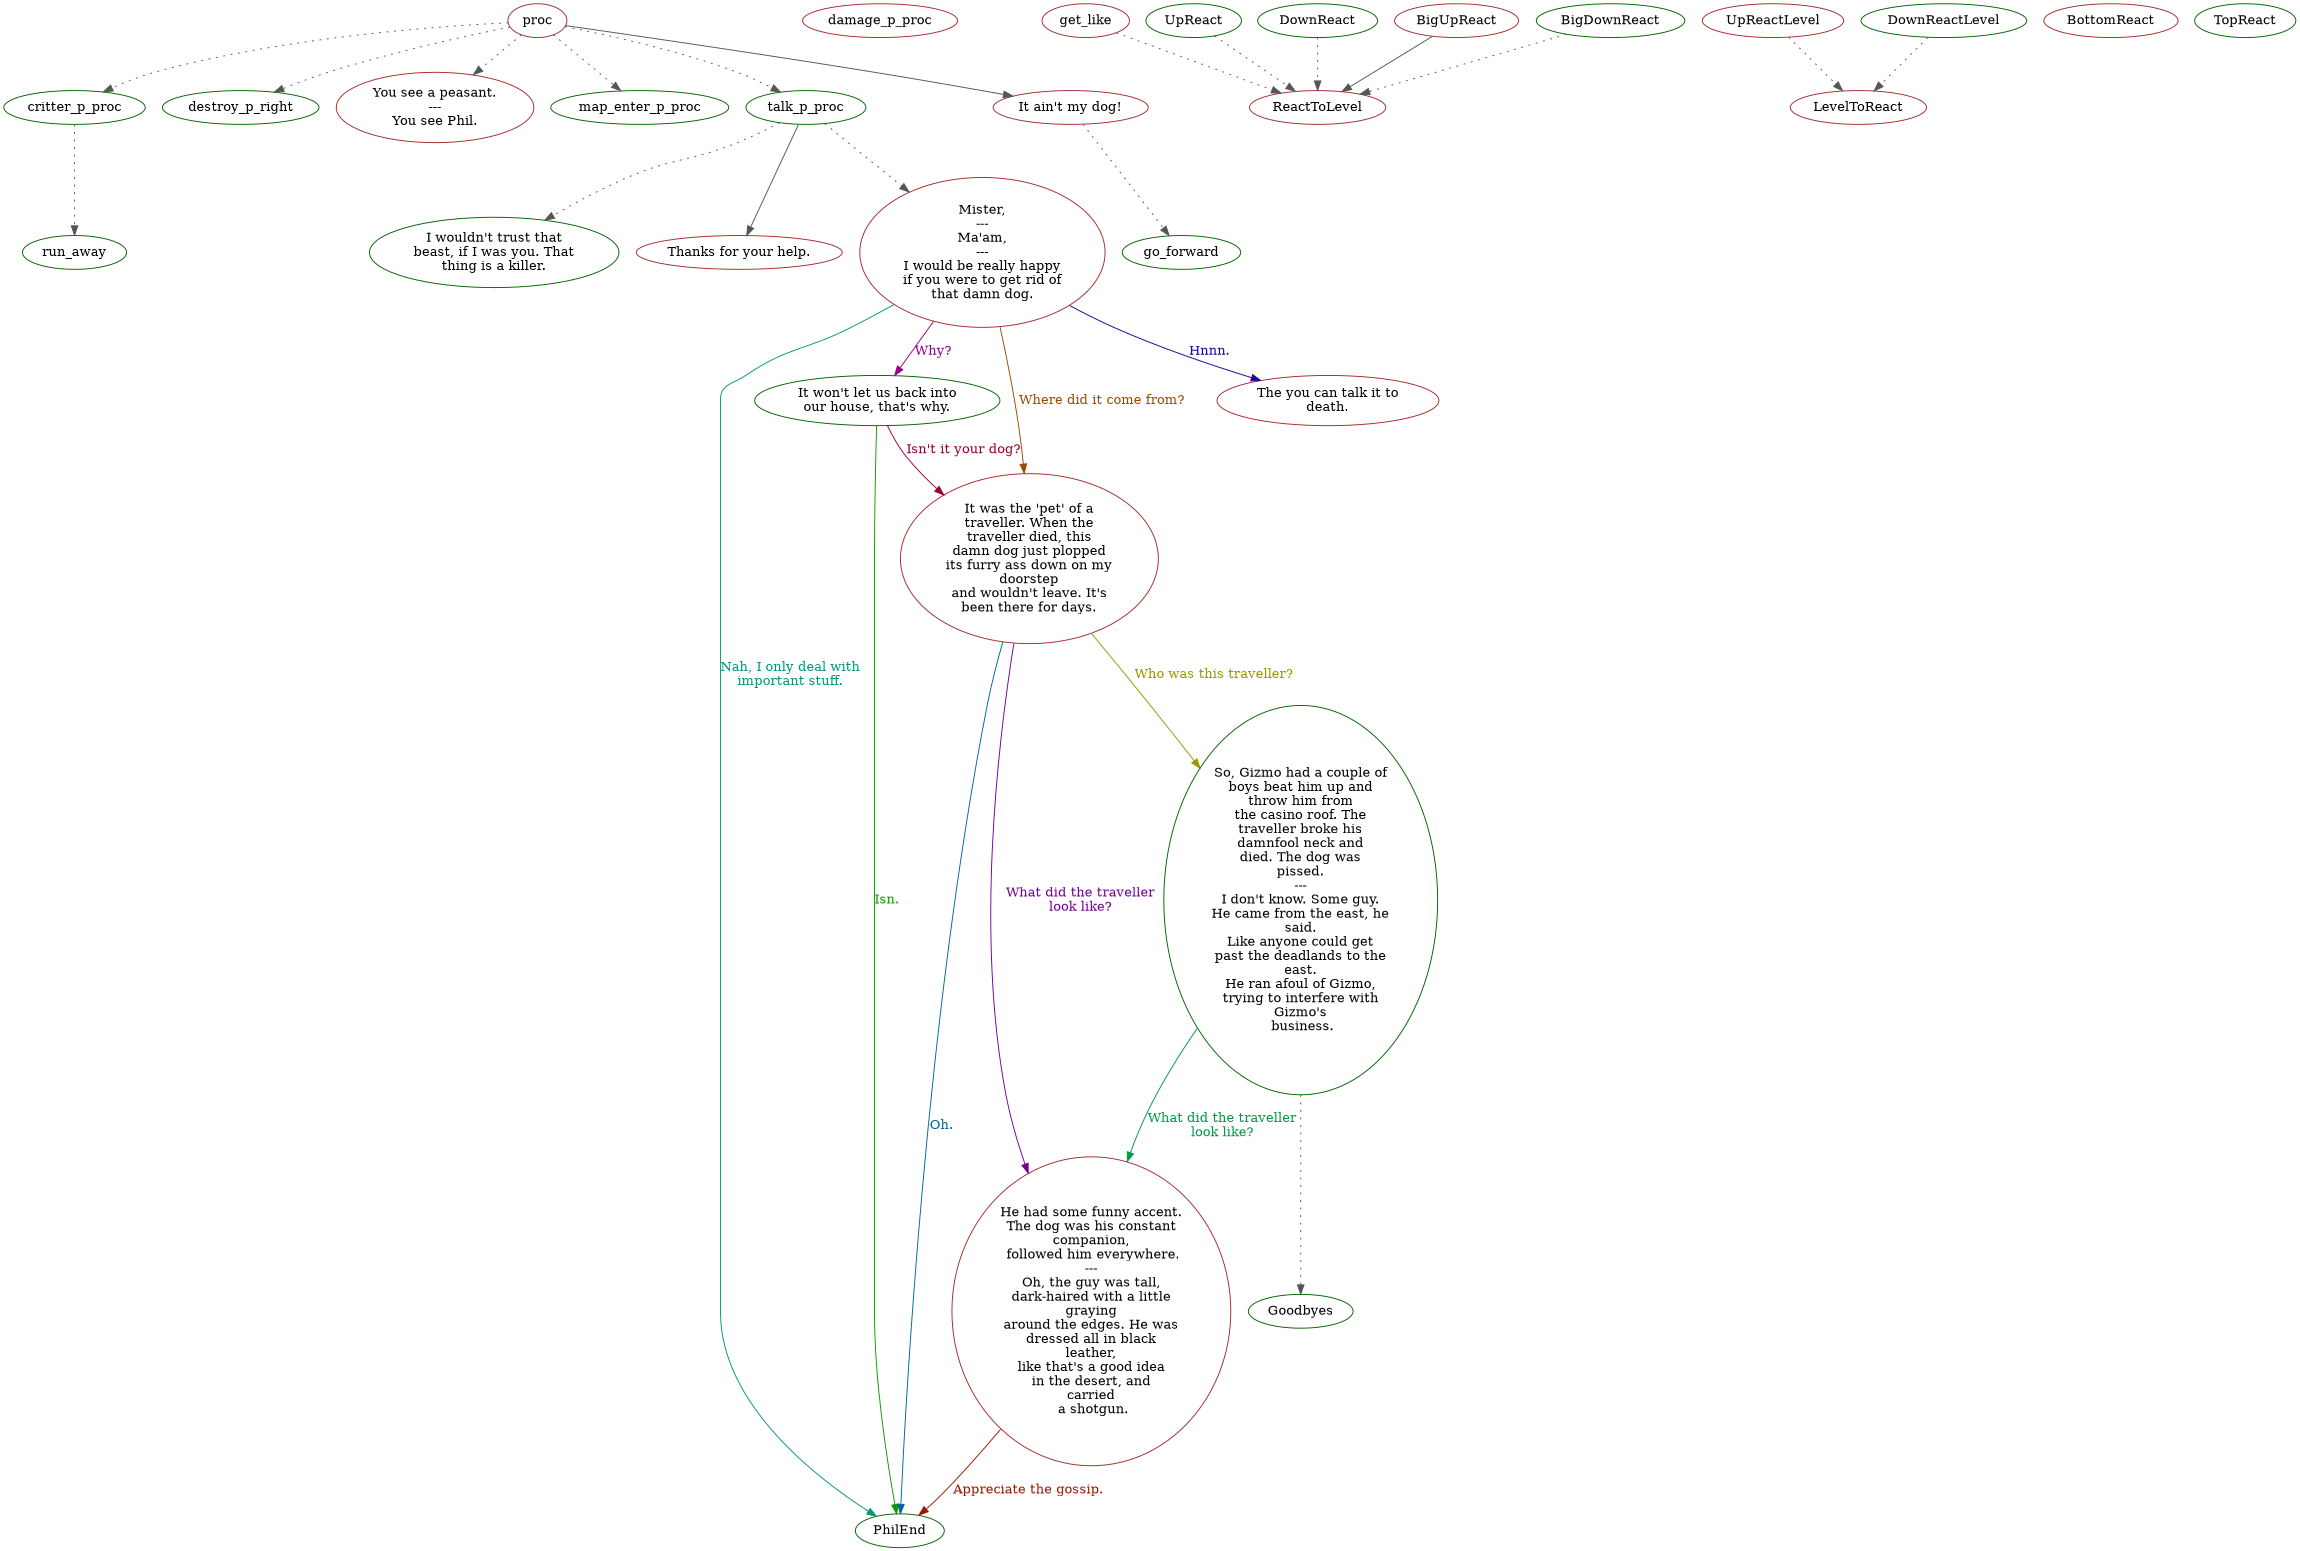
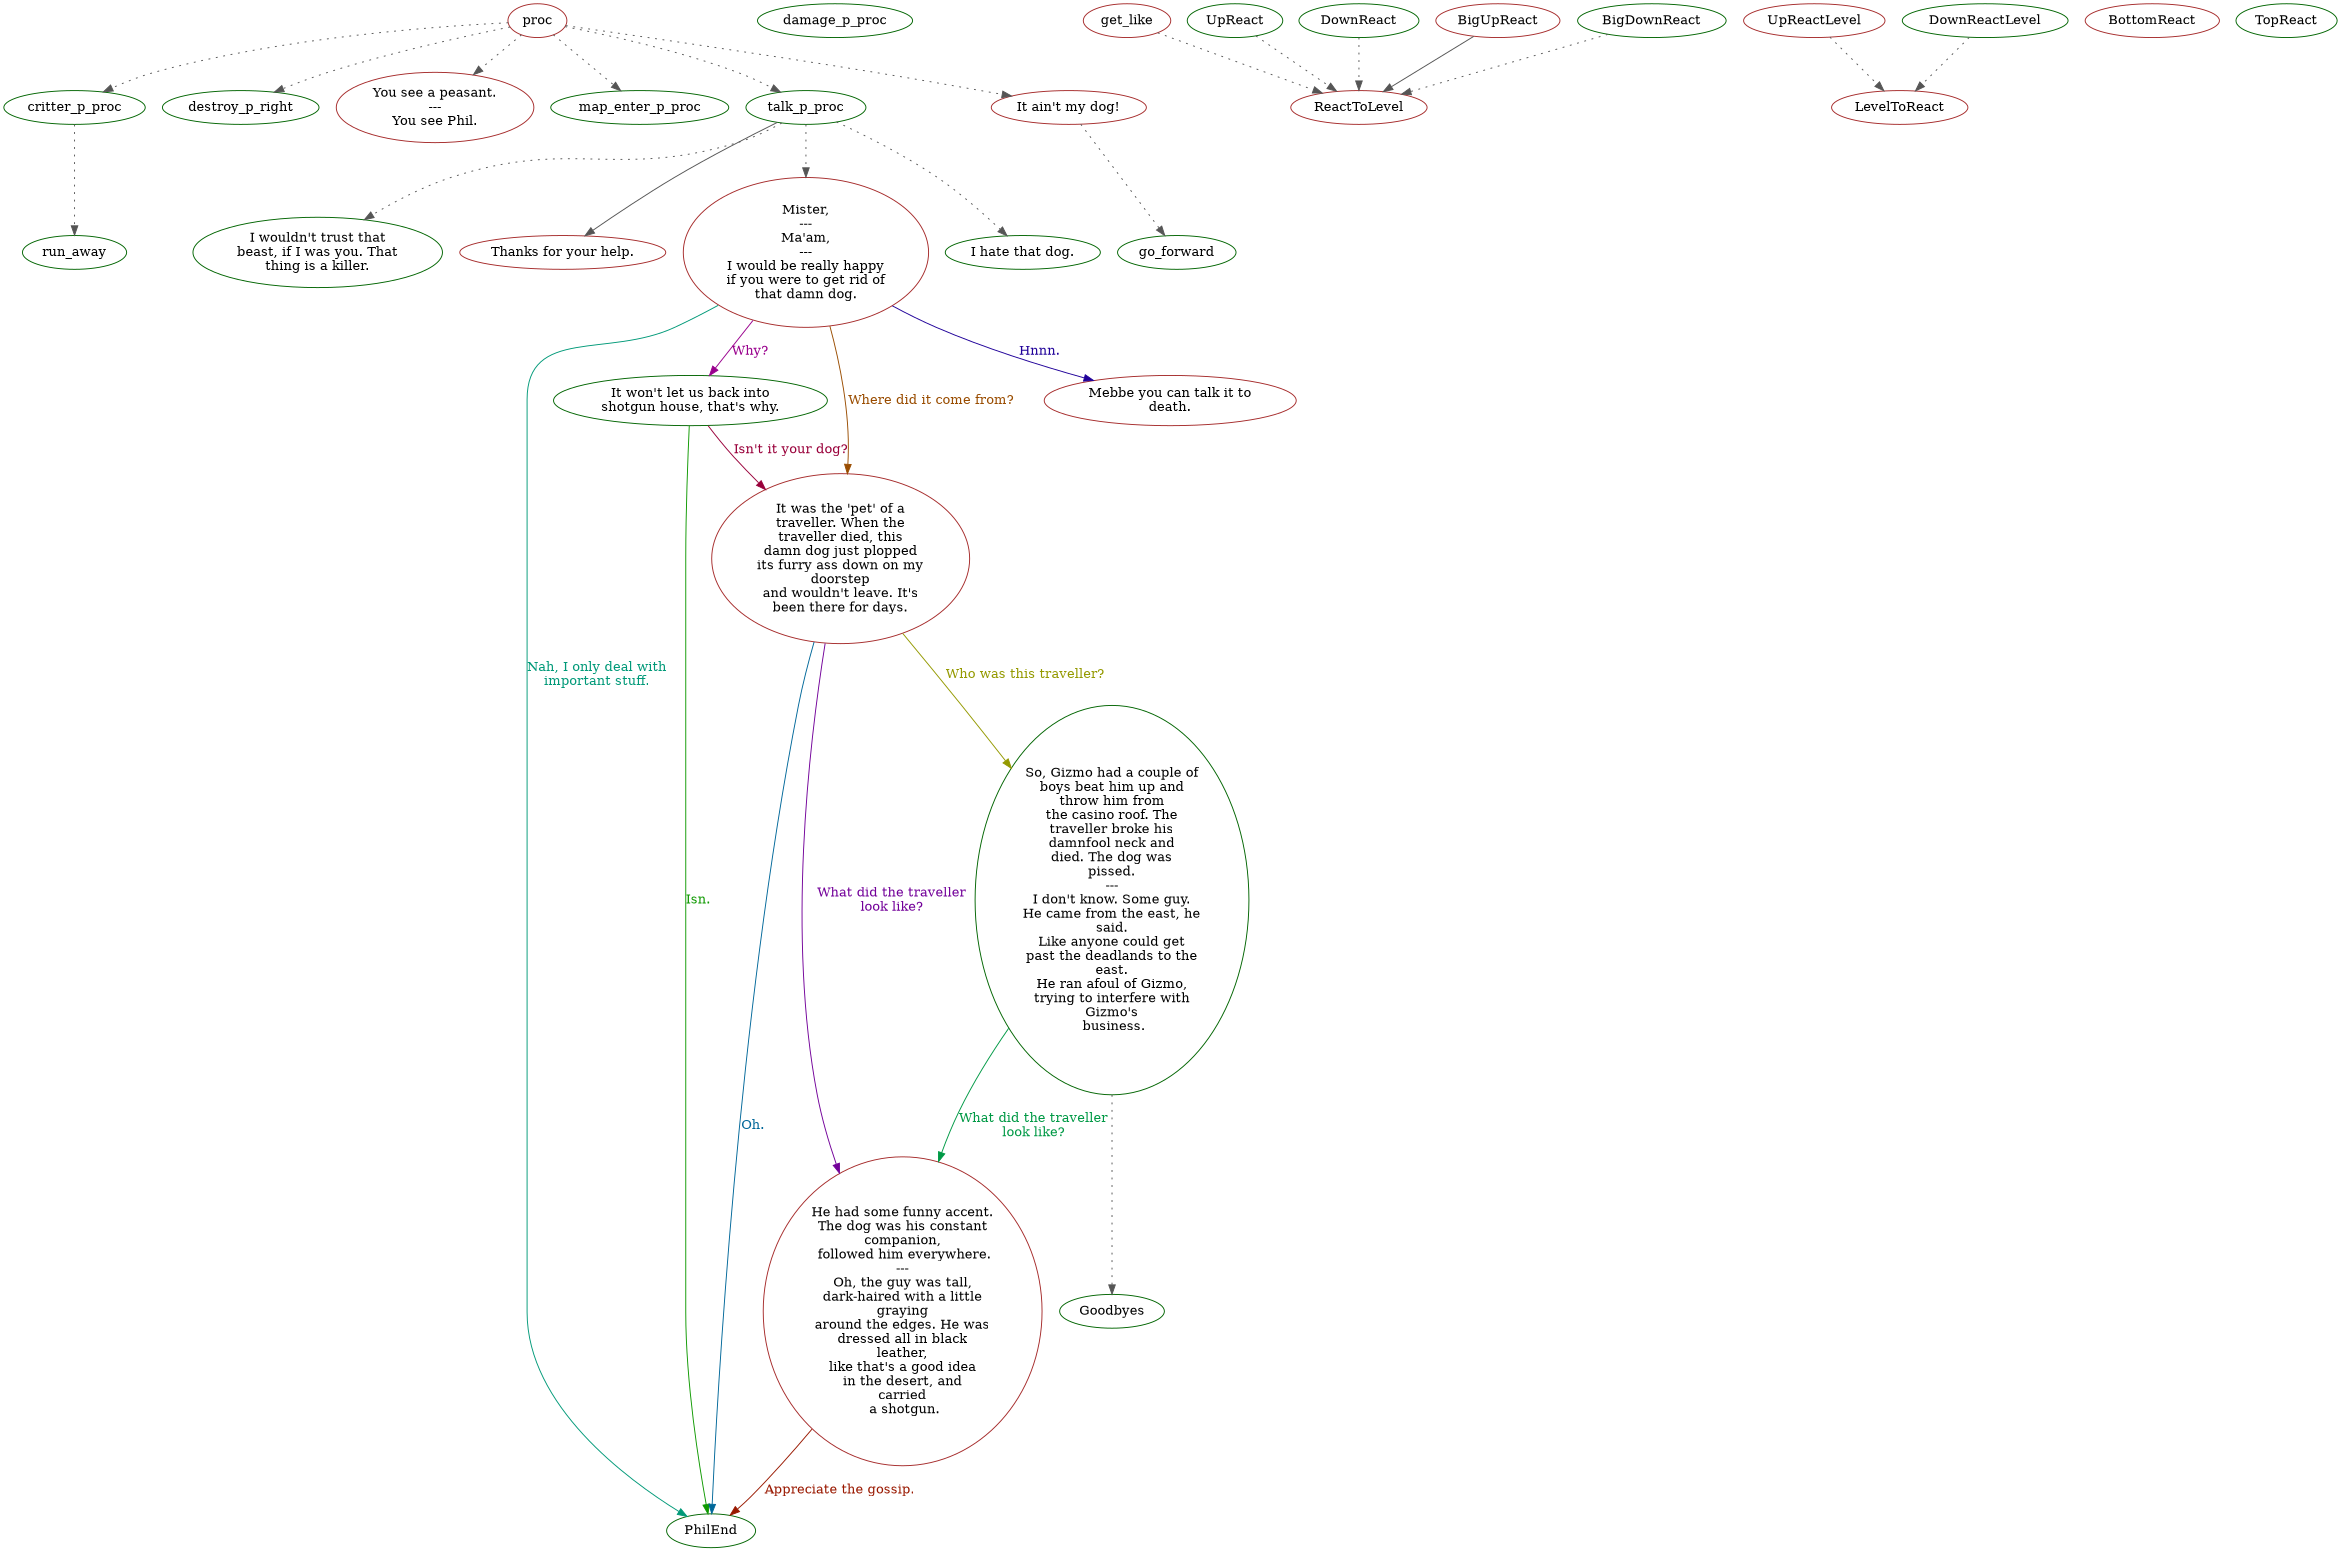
(880, 21) -> (835, 21)
(785, 58) -> (784, 58)
none -> (1023, 252)
(877, 401) -> (690, 401)
(1328, 401) -> (1170, 401)
